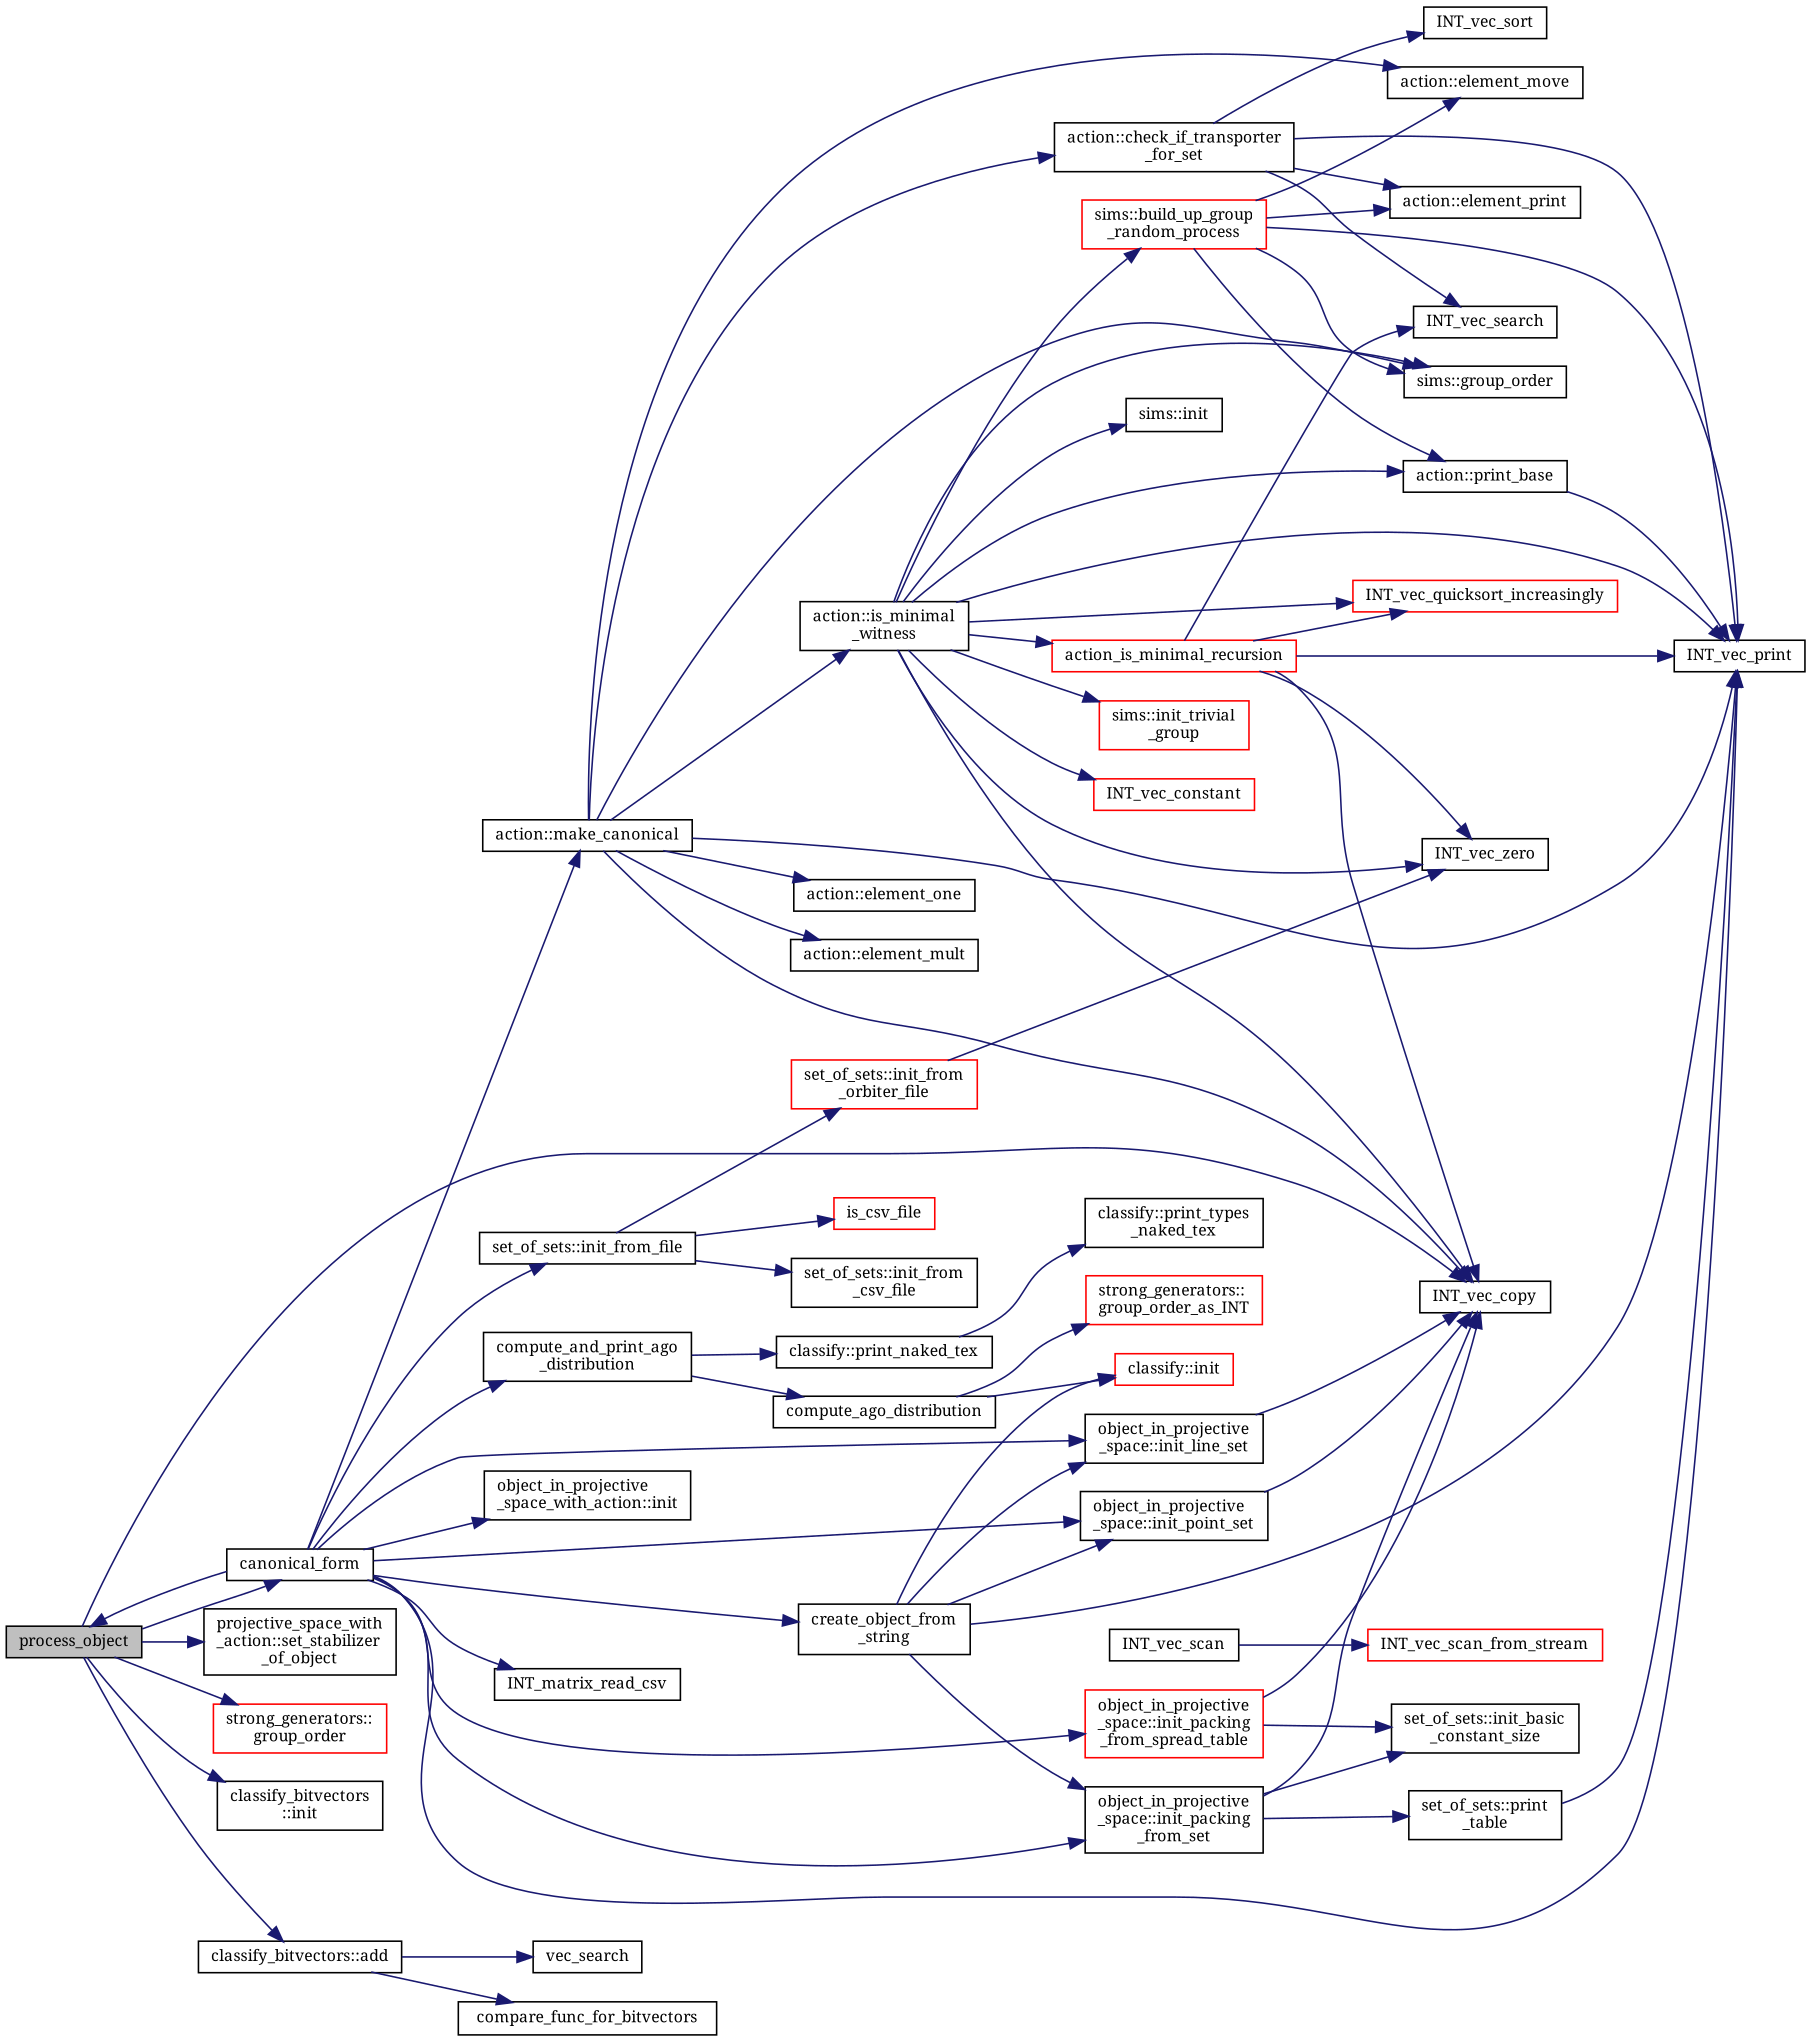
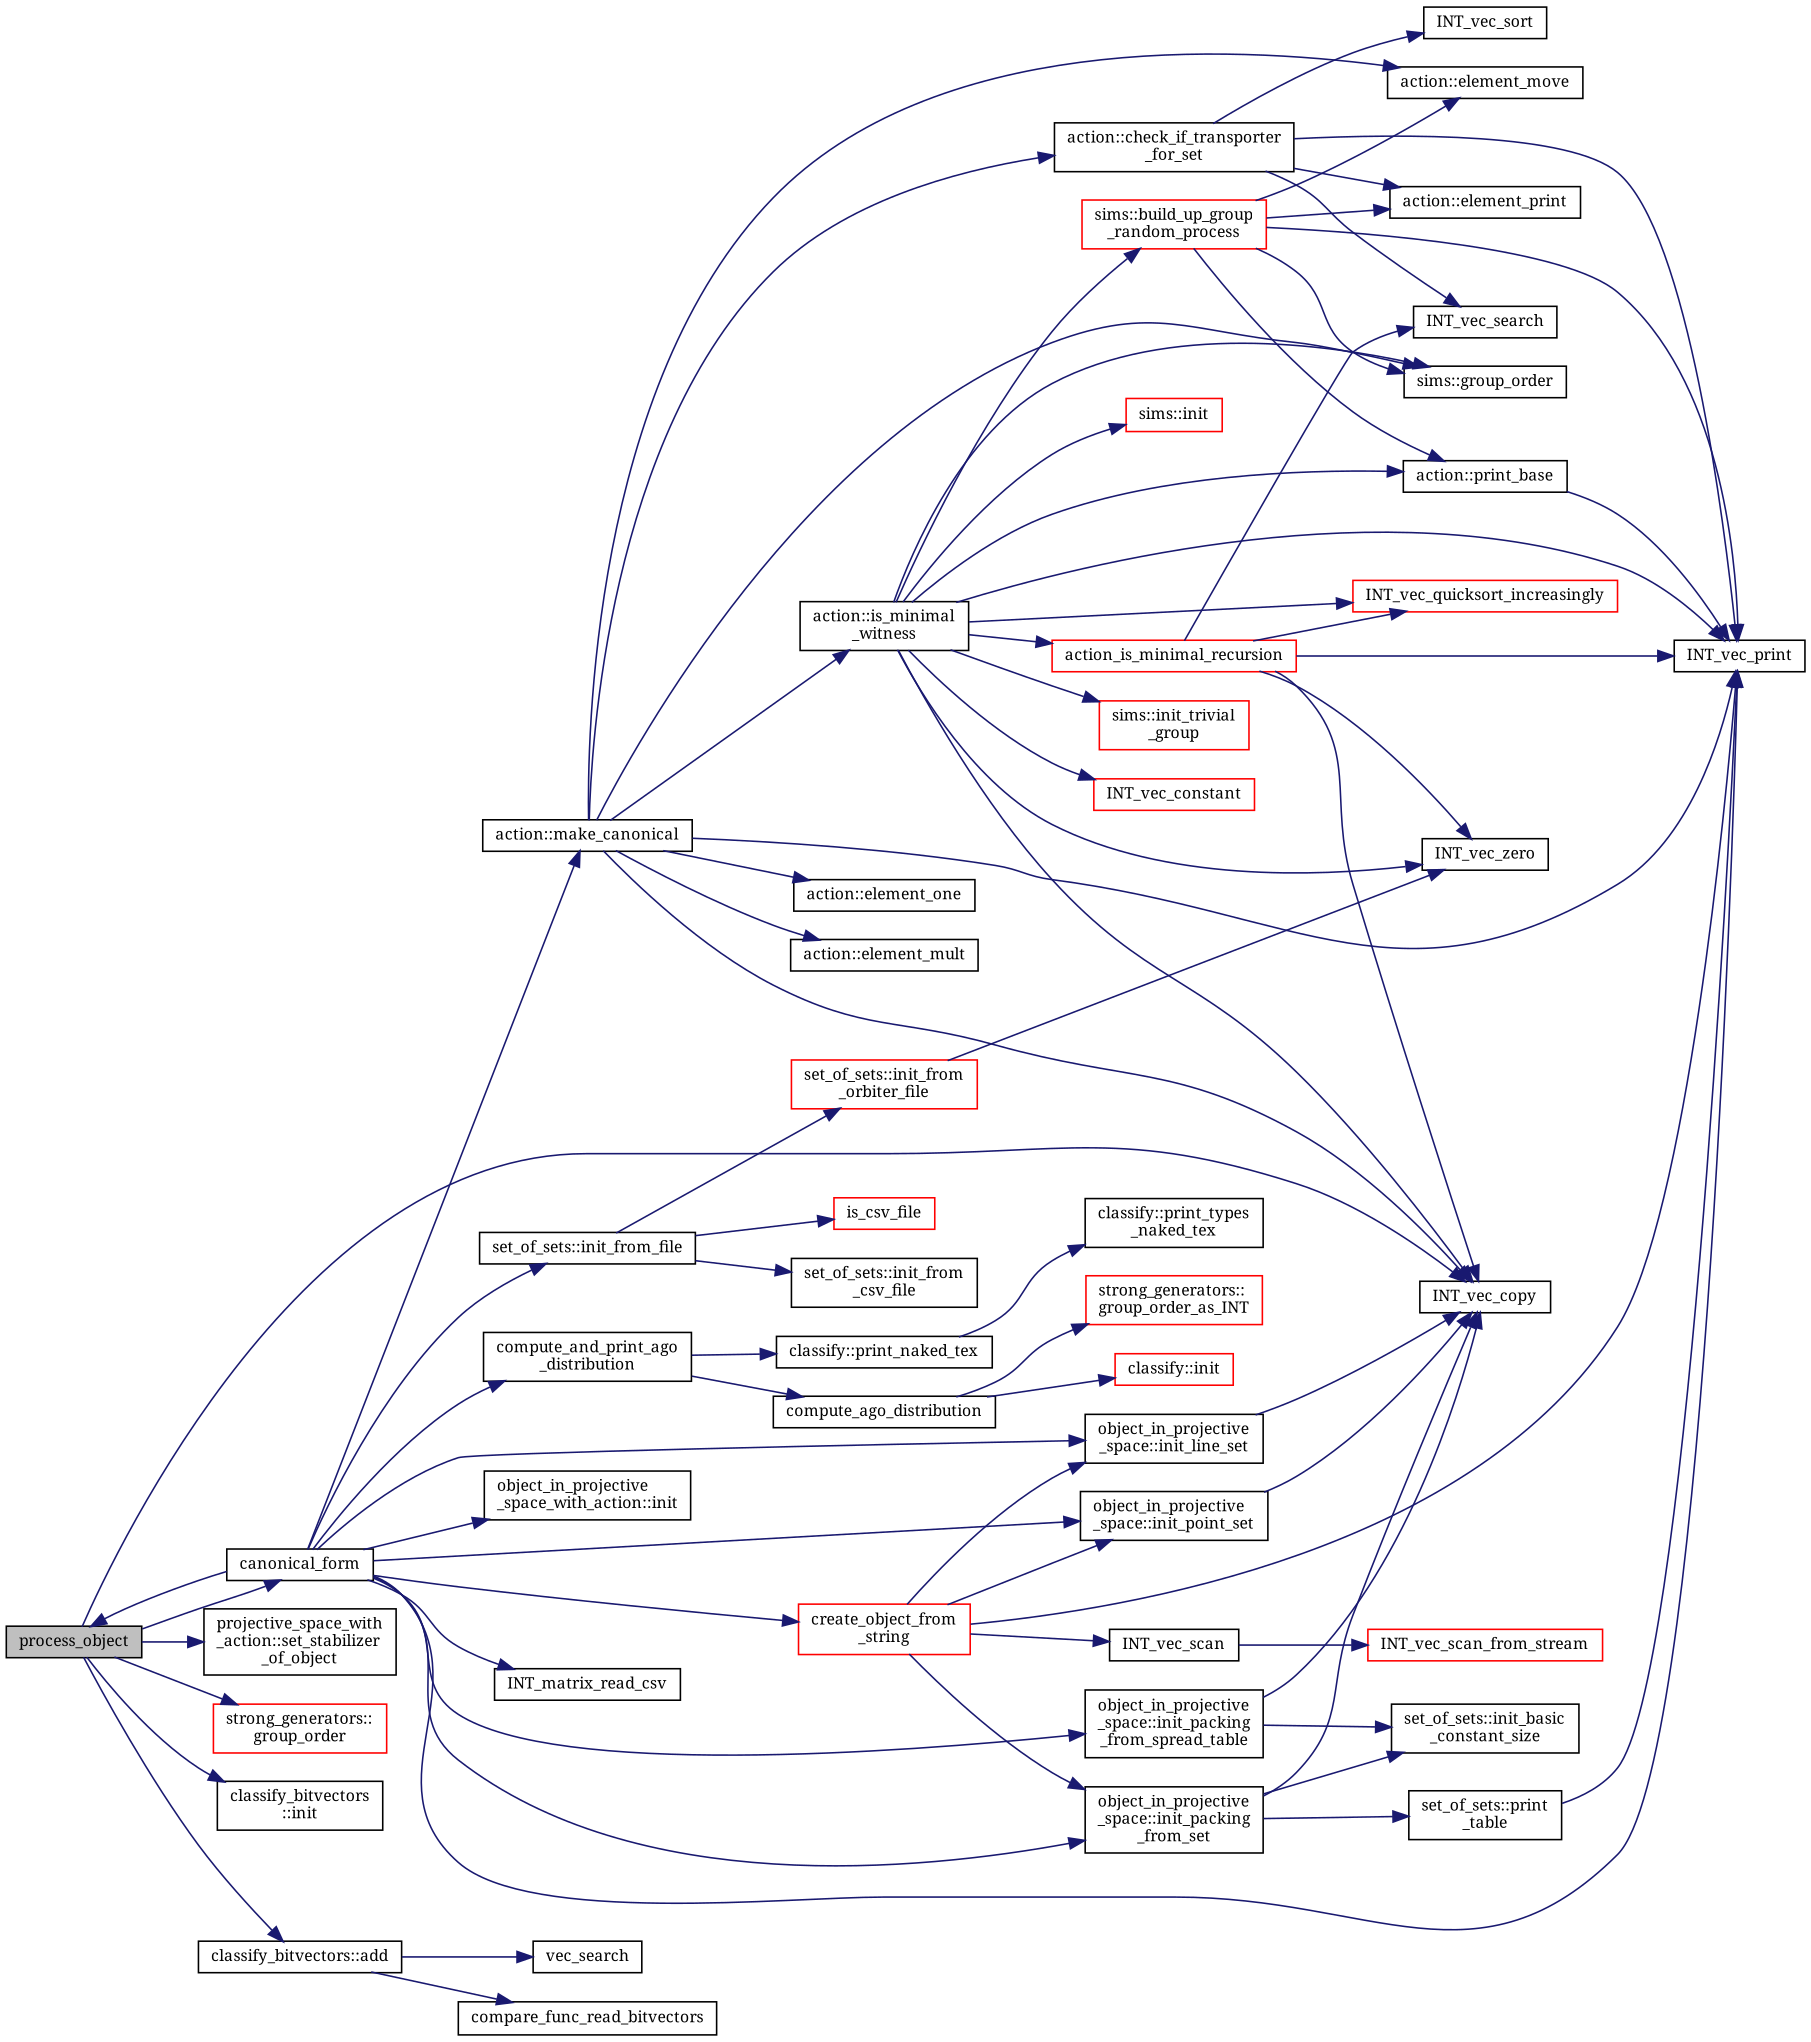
(1174, 415) -> (1174, 415)
(977, 1472) -> (1032, 1637)
(884, 1629) -> (884, 1629)
(1174, 1724) -> (1174, 1724)
(587, 2018) -> (587, 2018)
